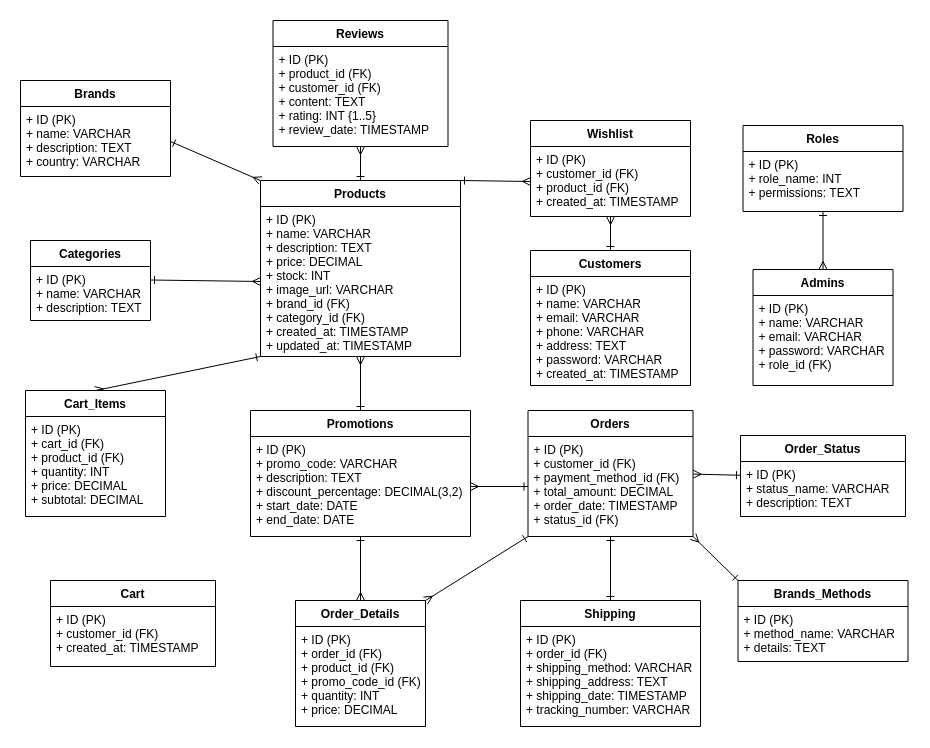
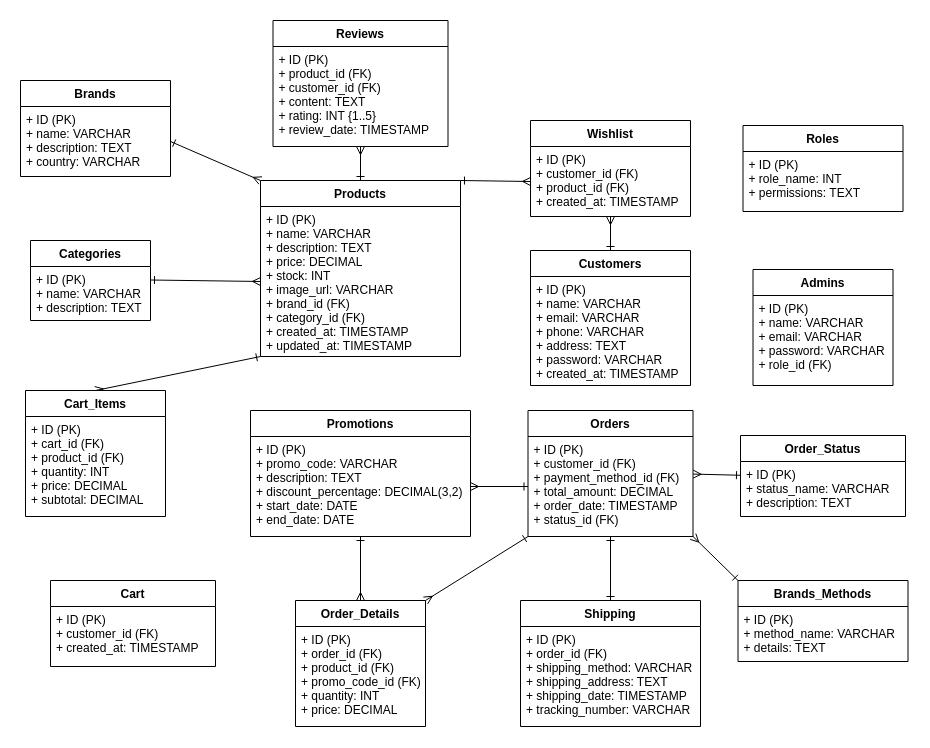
(823, 242) -> none
(361, 385) -> none
